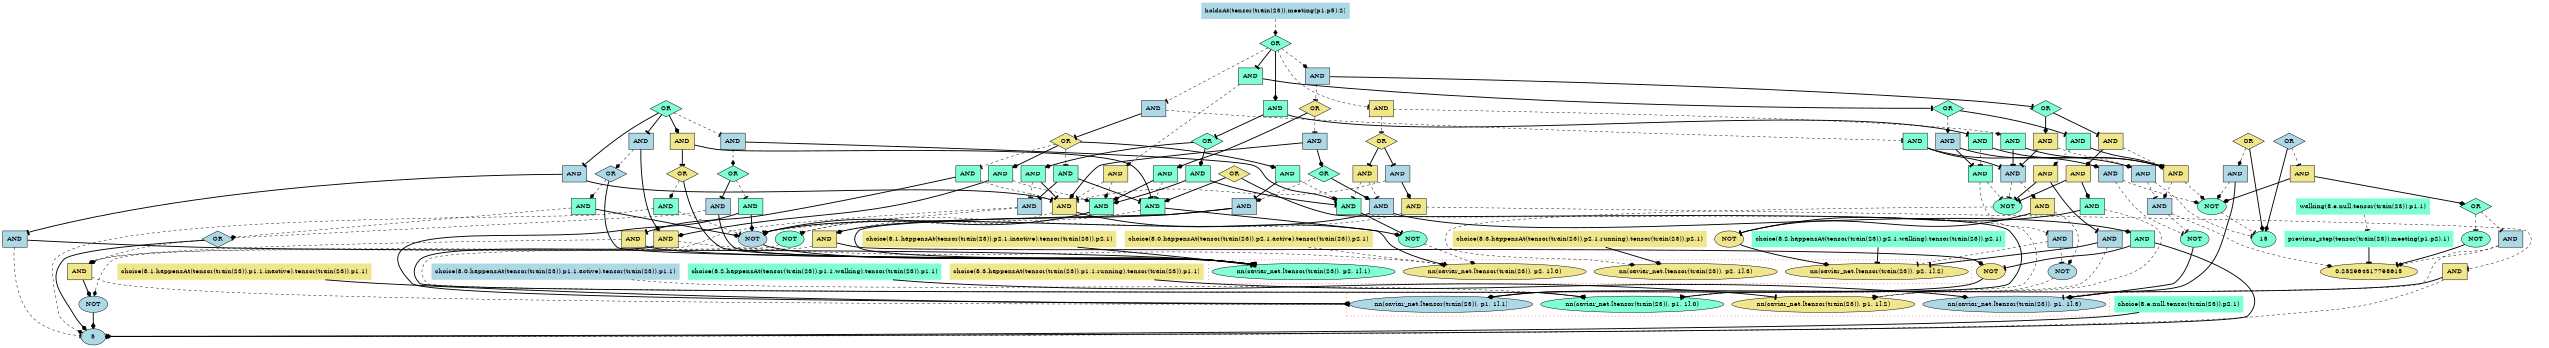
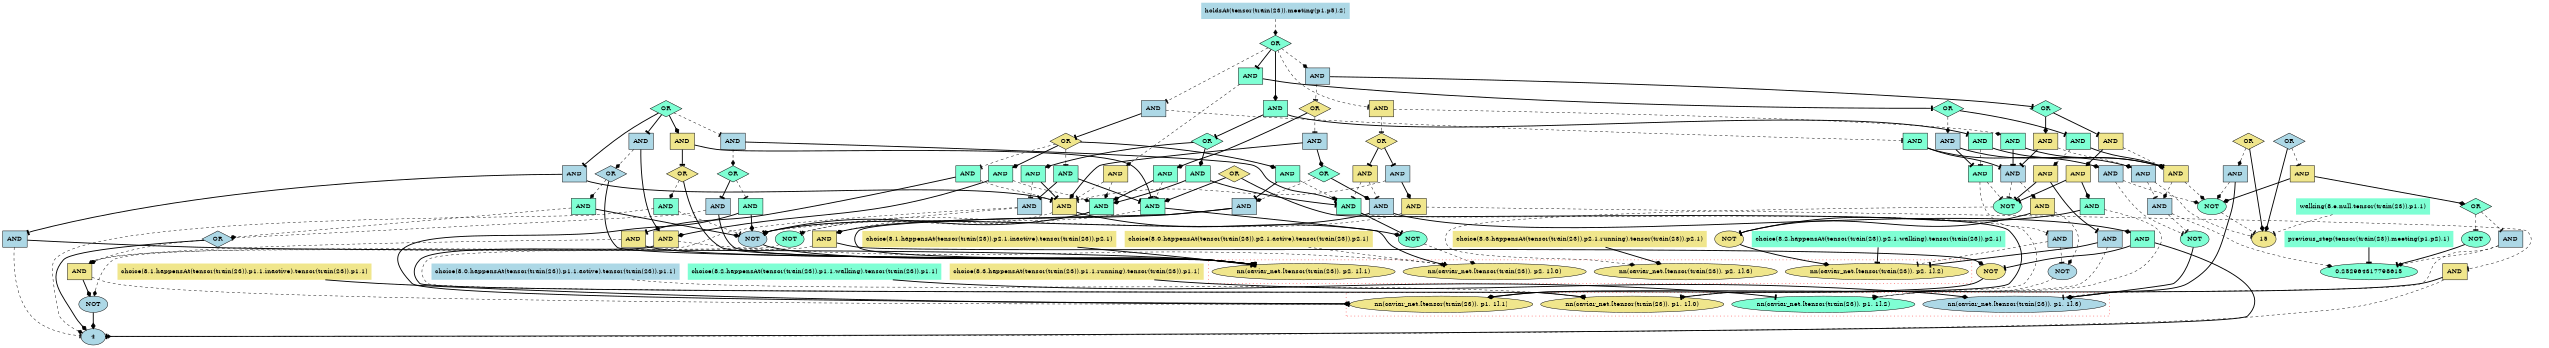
(2365, 220) -> (2300, 224)
(2264, 239) -> (2264, 239)
(1304, 272) -> (1304, 272)
(2369, 272) -> (2369, 272)
(1441, 304) -> (1441, 304)
(1632, 304) -> (1632, 304)
(1823, 304) -> (1823, 304)
(2179, 304) -> none
(93, 337) -> (93, 337)
